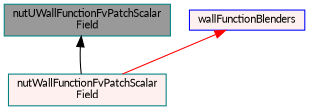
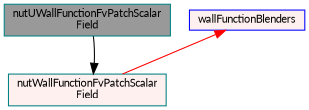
(80, 60) -> (94, 50)
